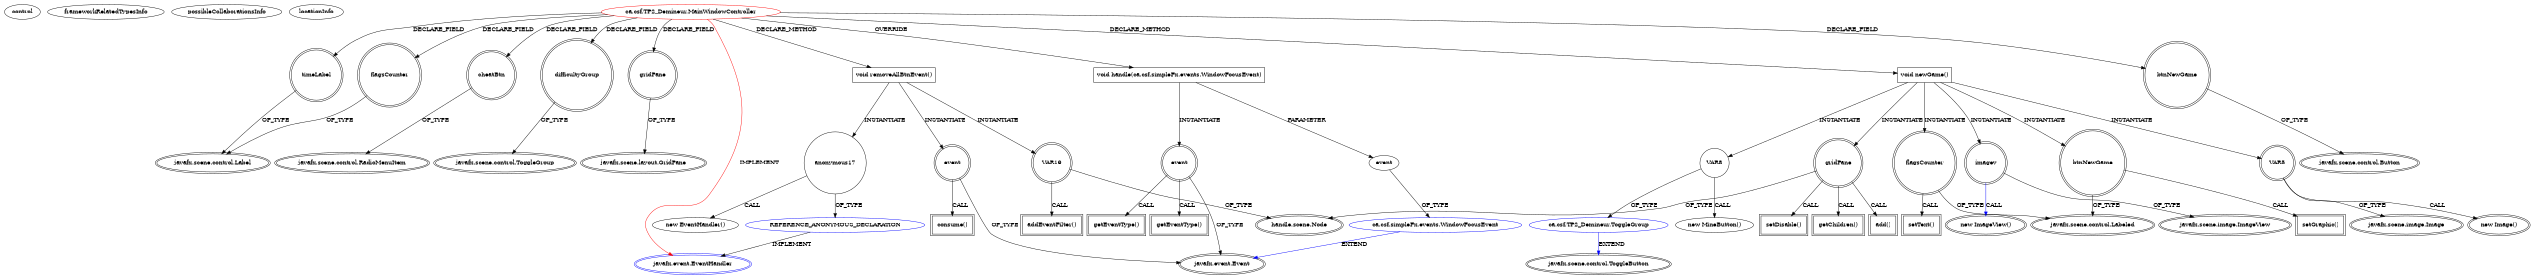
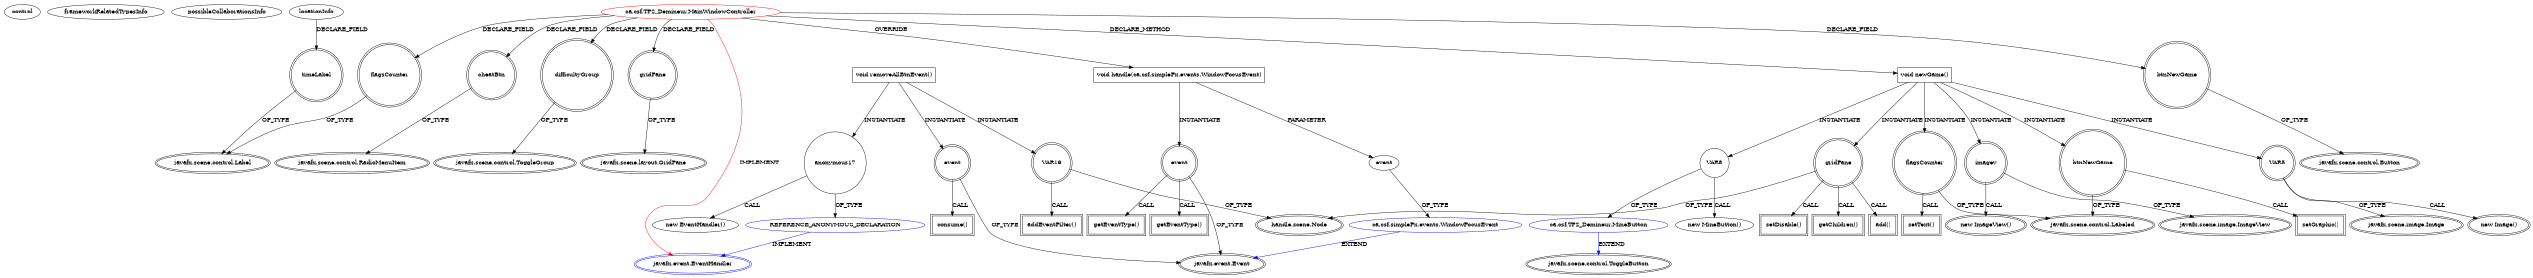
(466, 21) -> (316, 33)
(790, 43) -> none
(1986, 197) -> (1986, 197)
(1599, 225) -> (1599, 225)
(768, 244) -> (768, 244)
